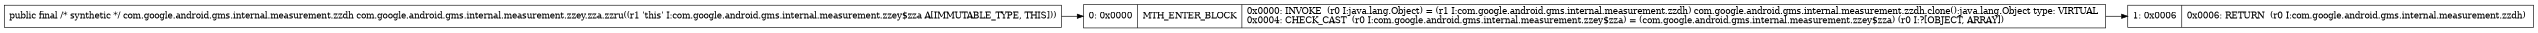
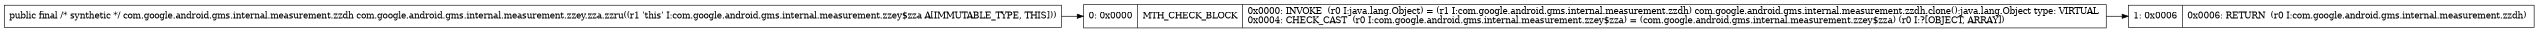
(1190, 16) -> (1190, 16)
